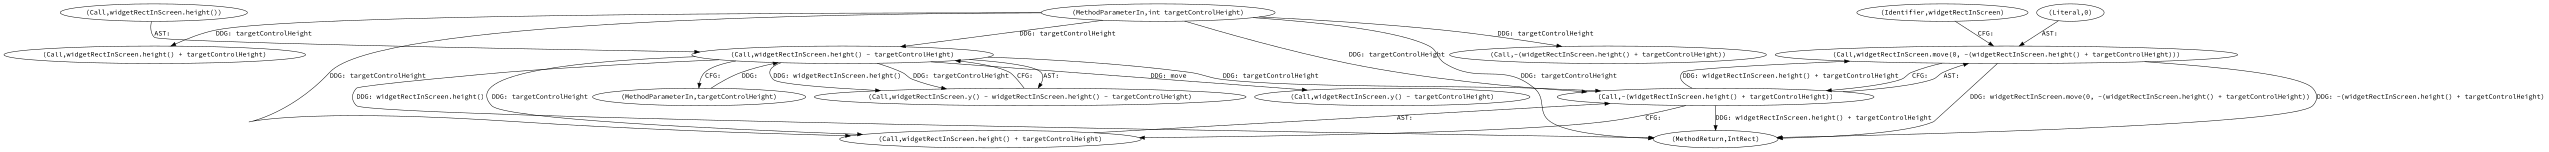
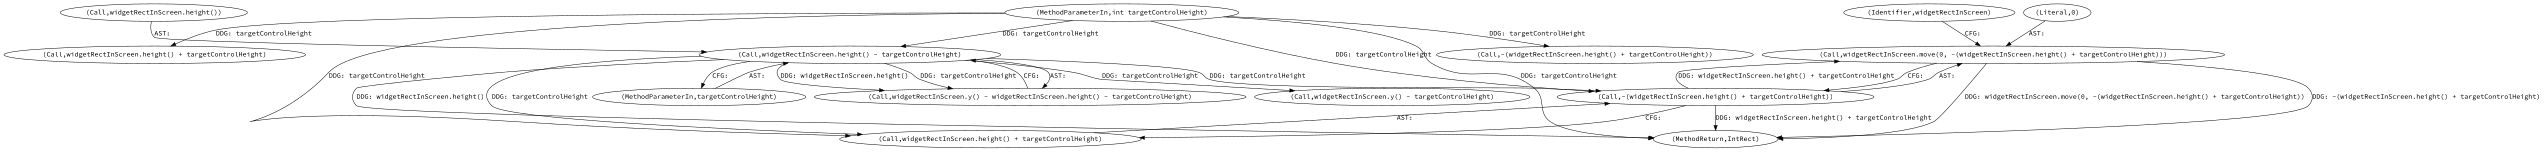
(752, 76) -> (759, 76)
(1169, 76) -> (1150, 76)
